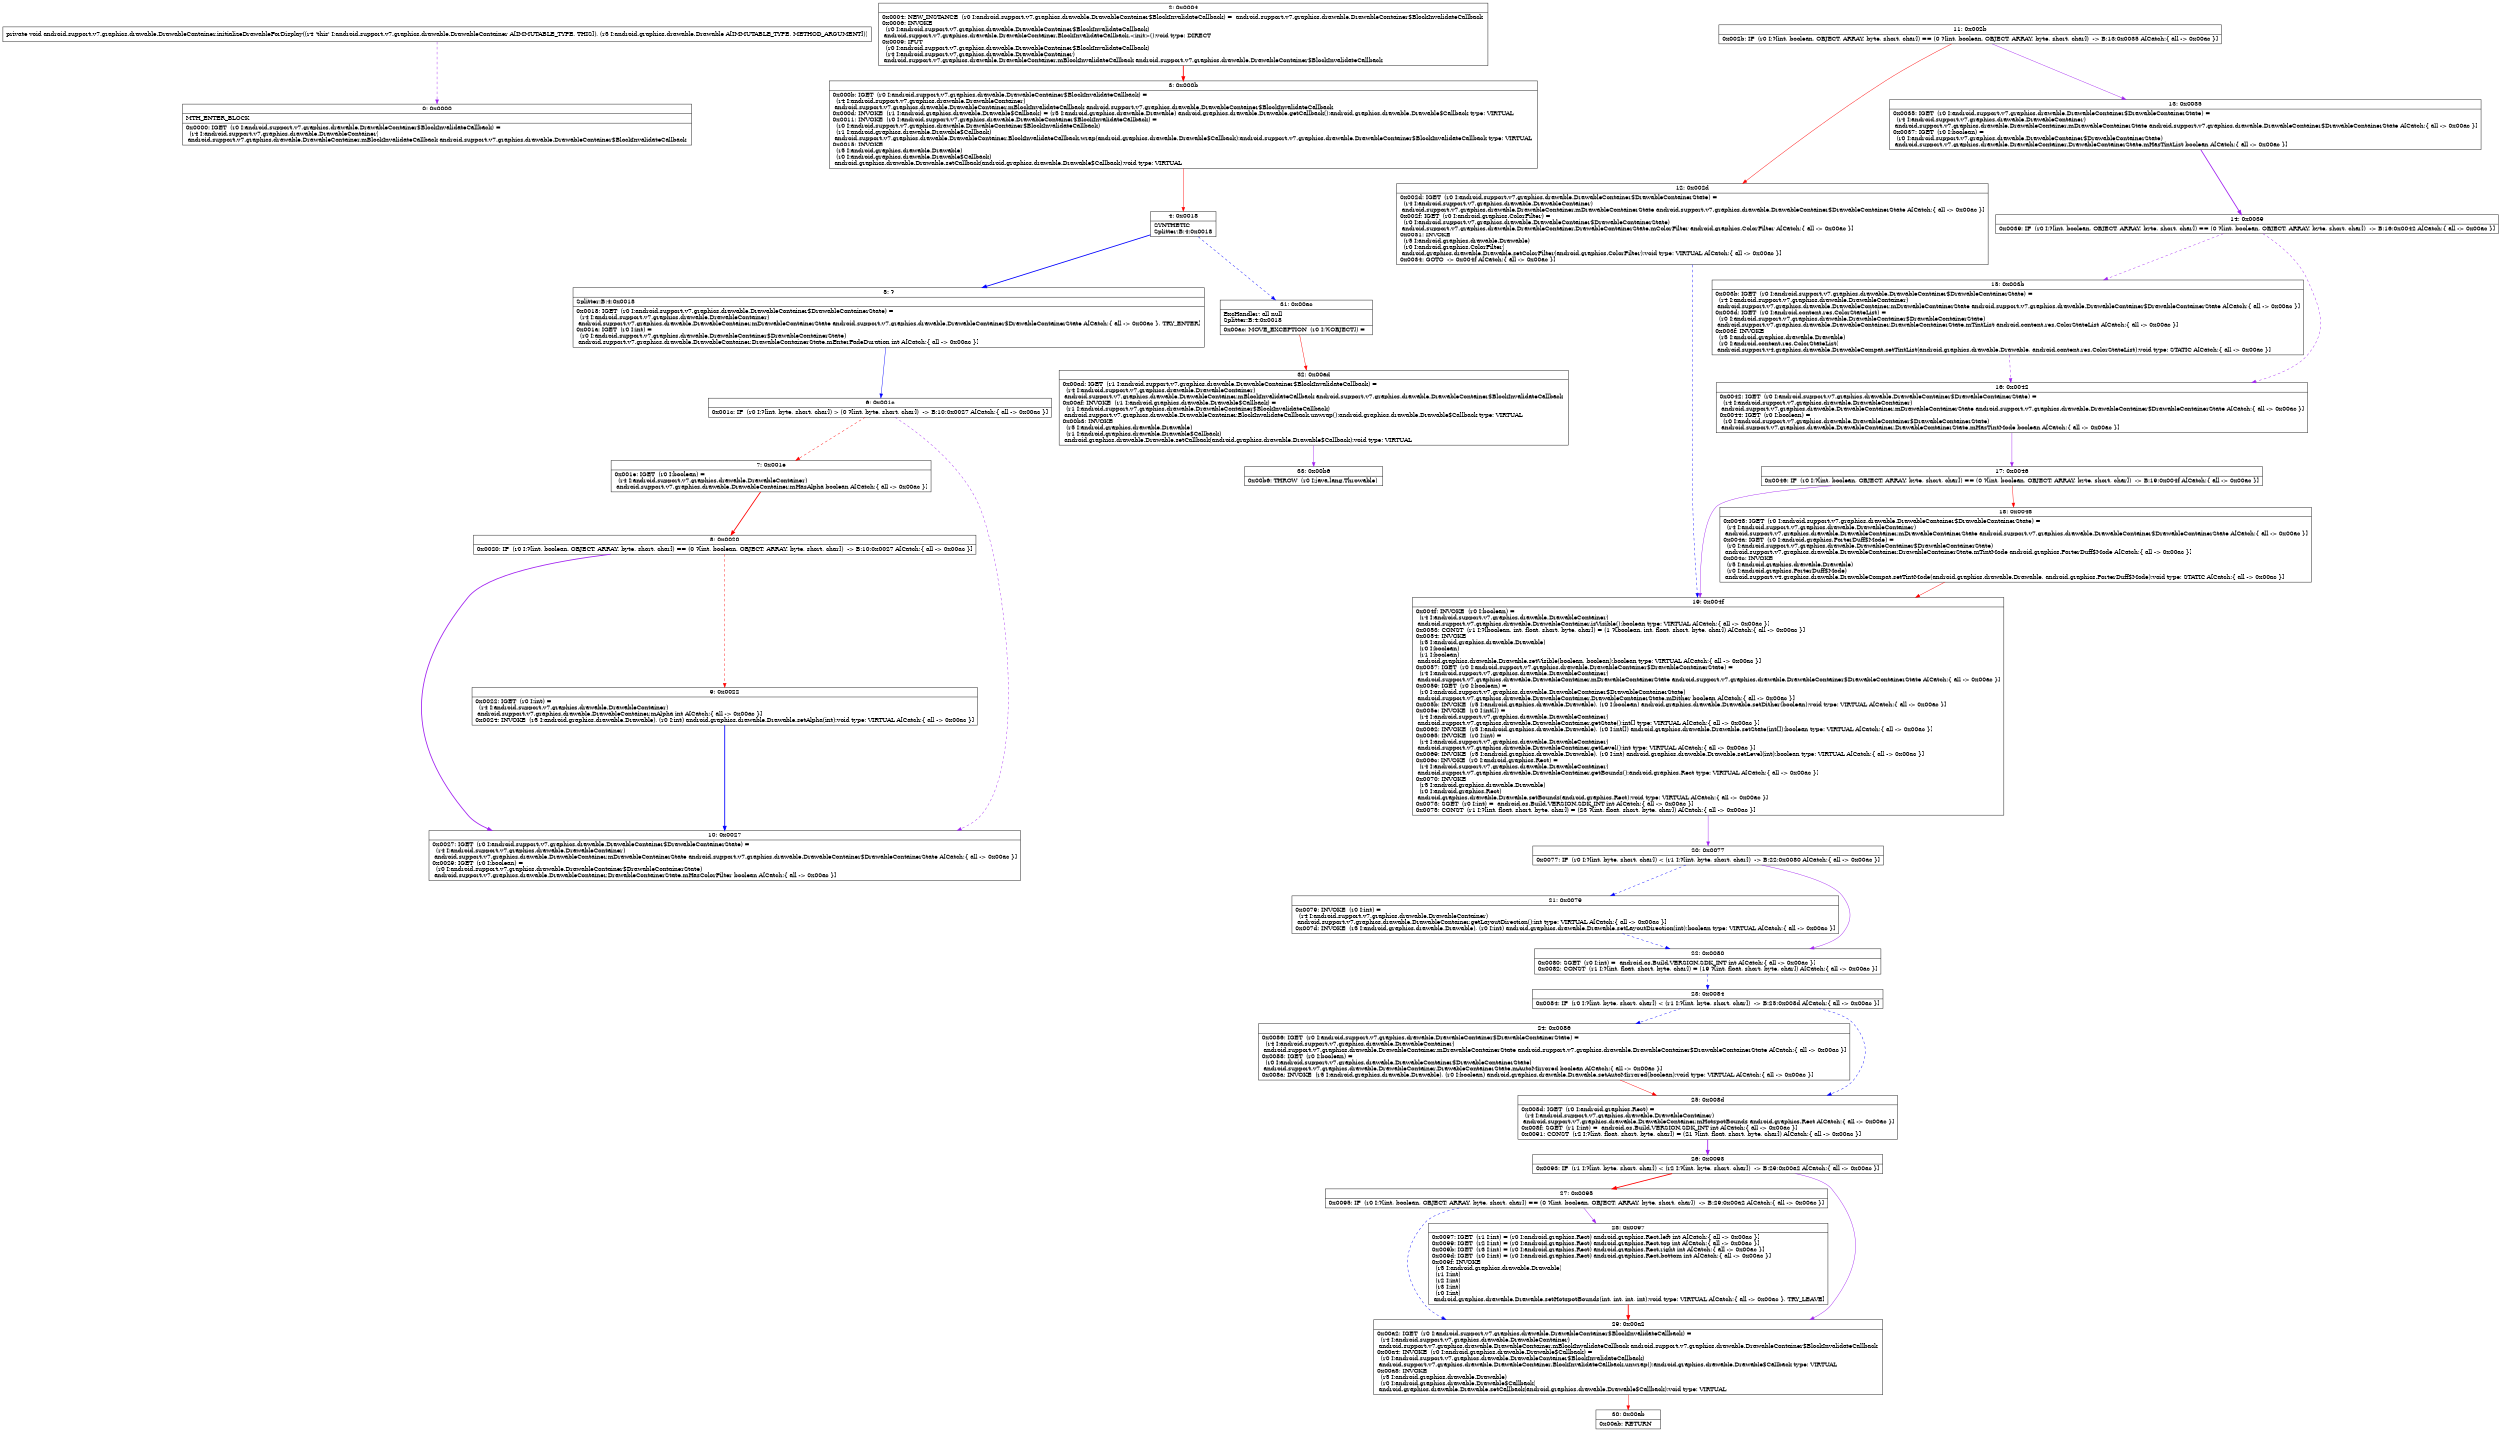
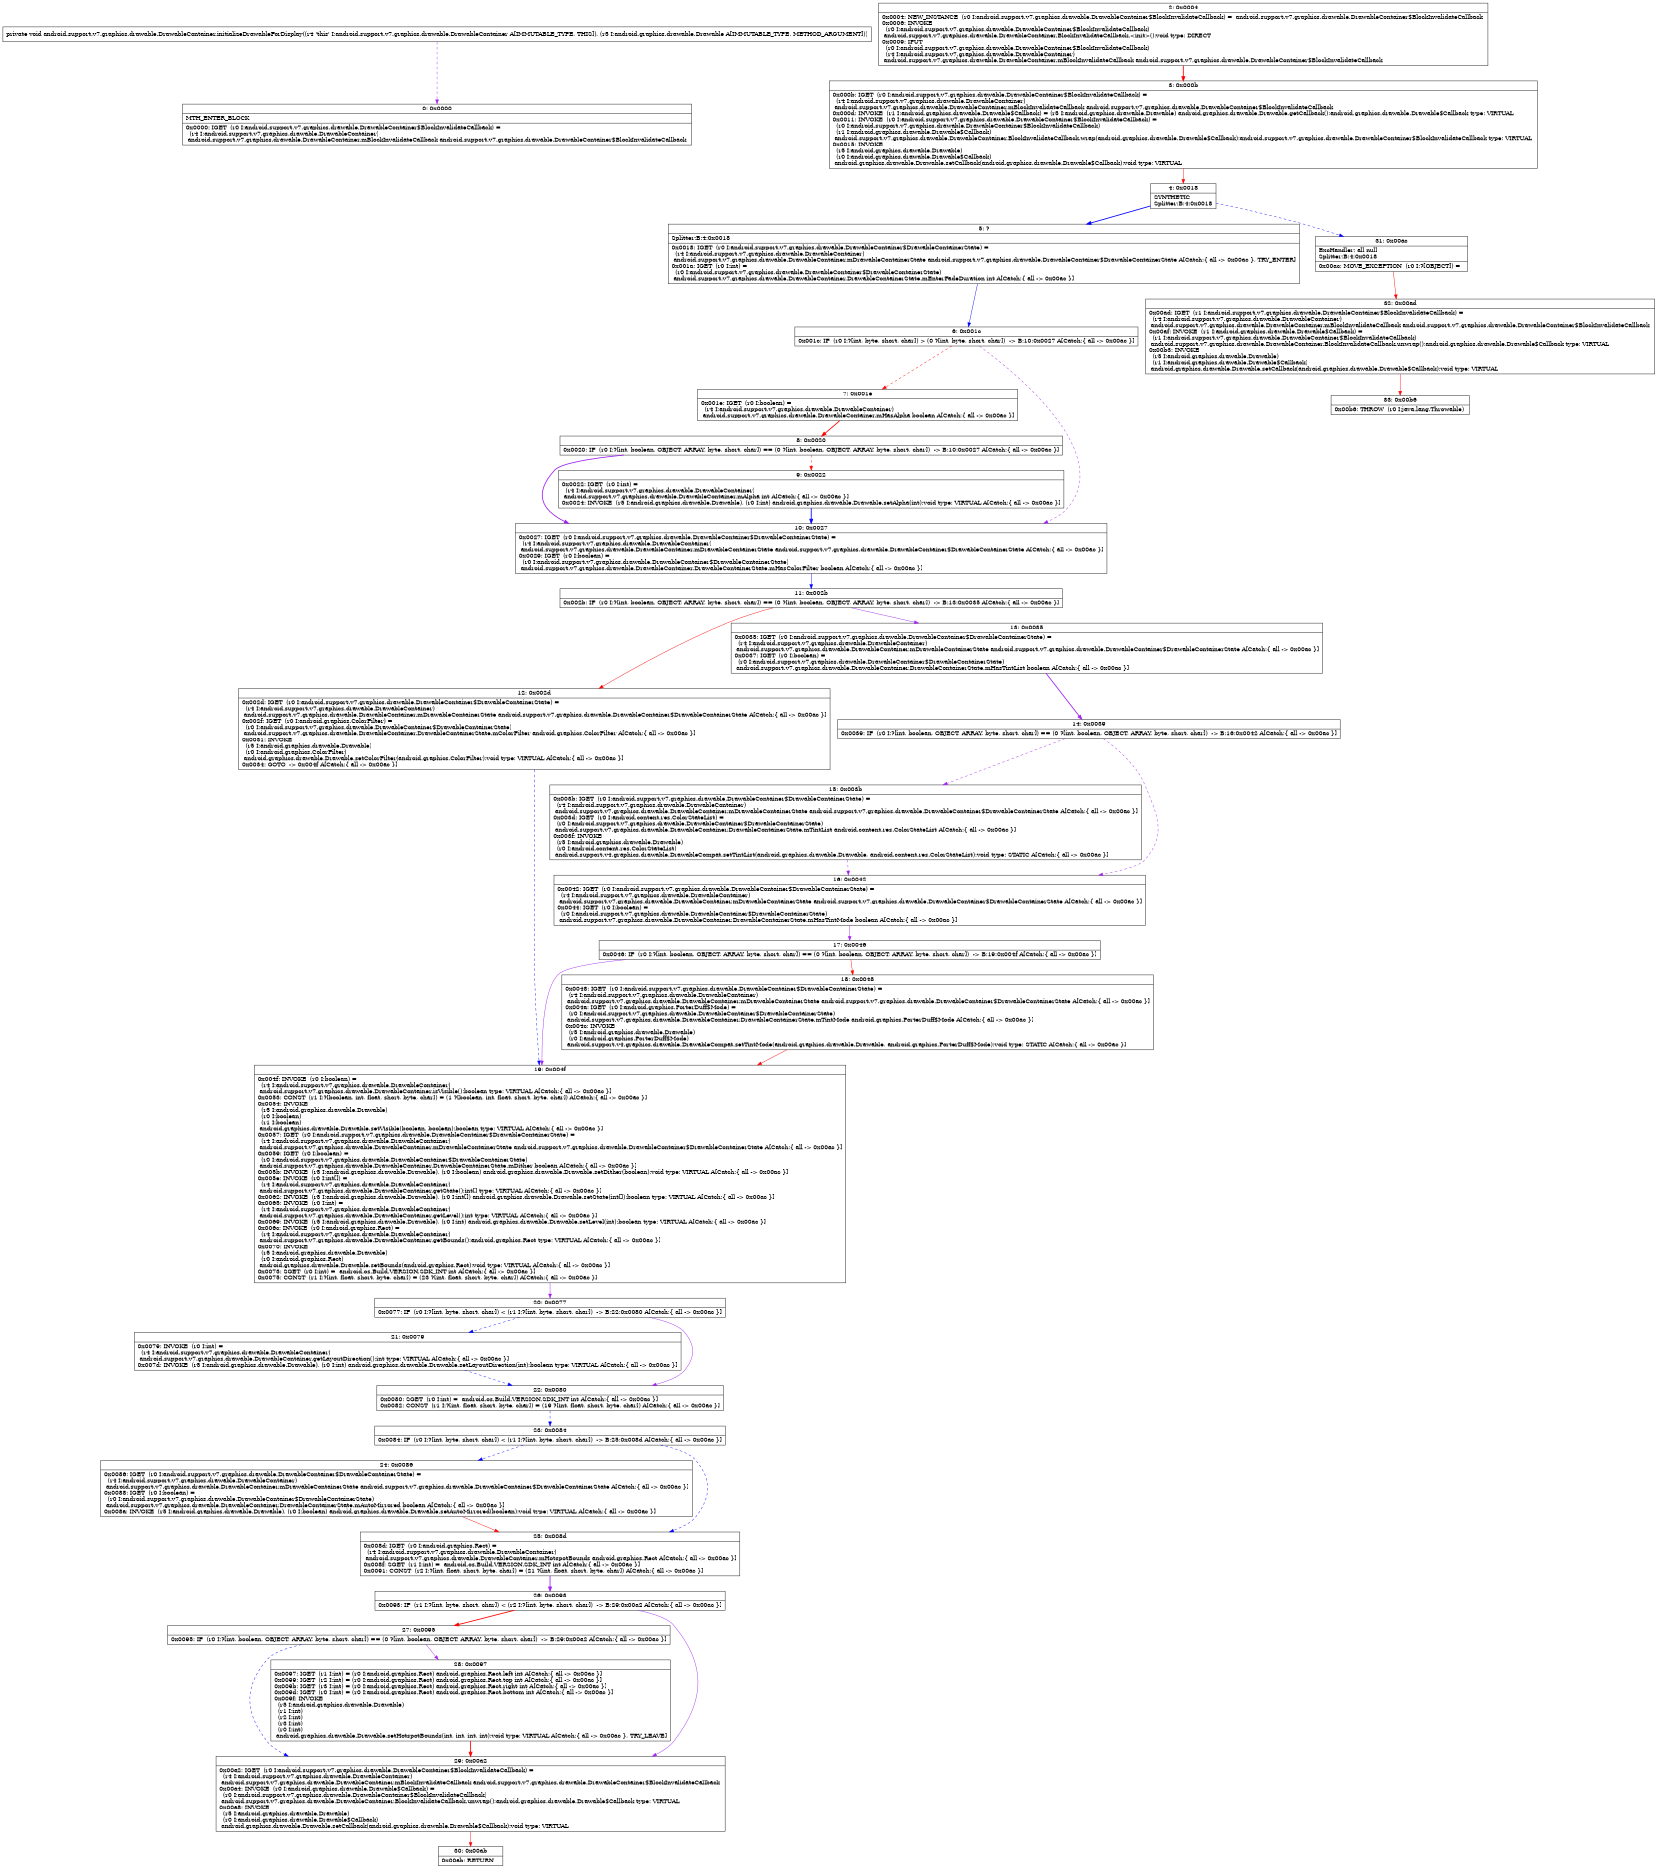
(1314, 454) -> (1400, 383)
none -> (811, 579)
